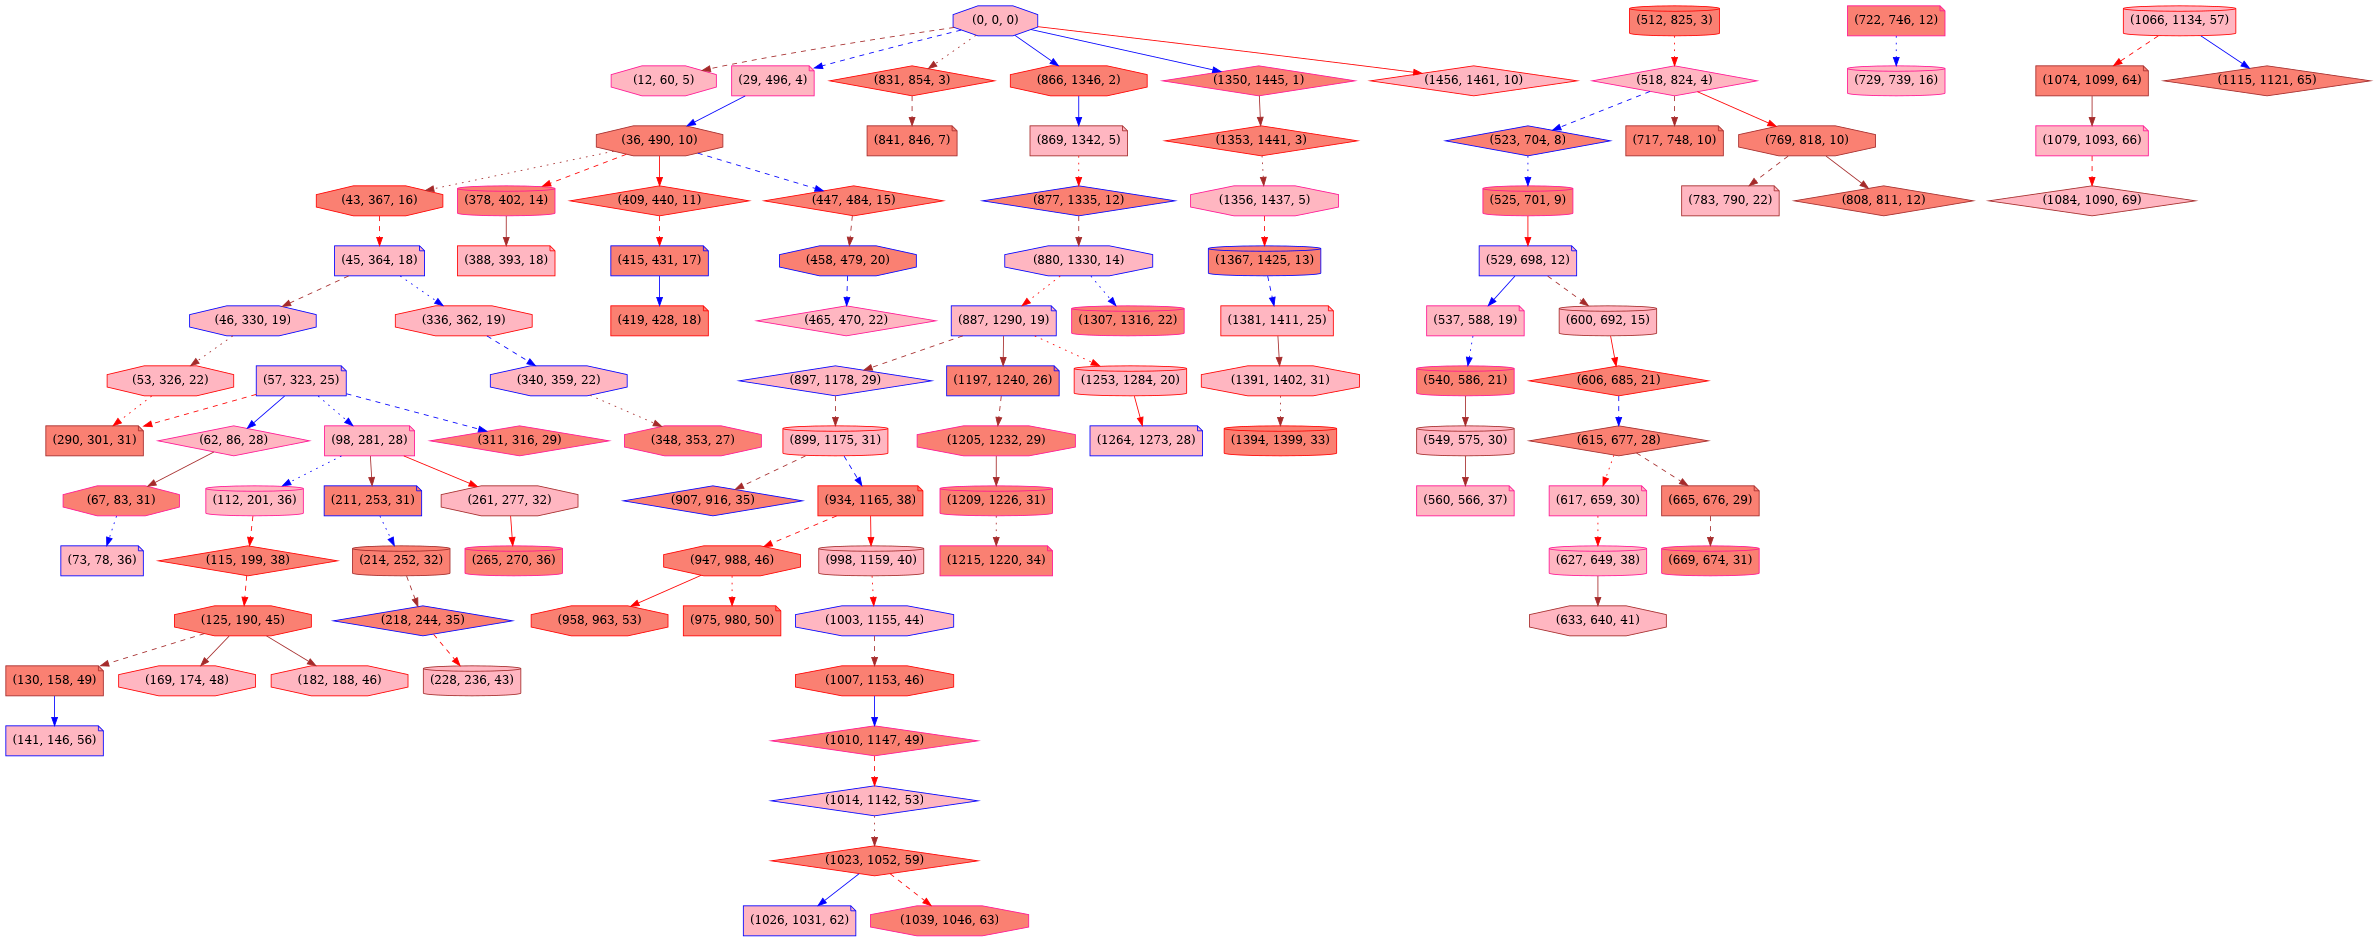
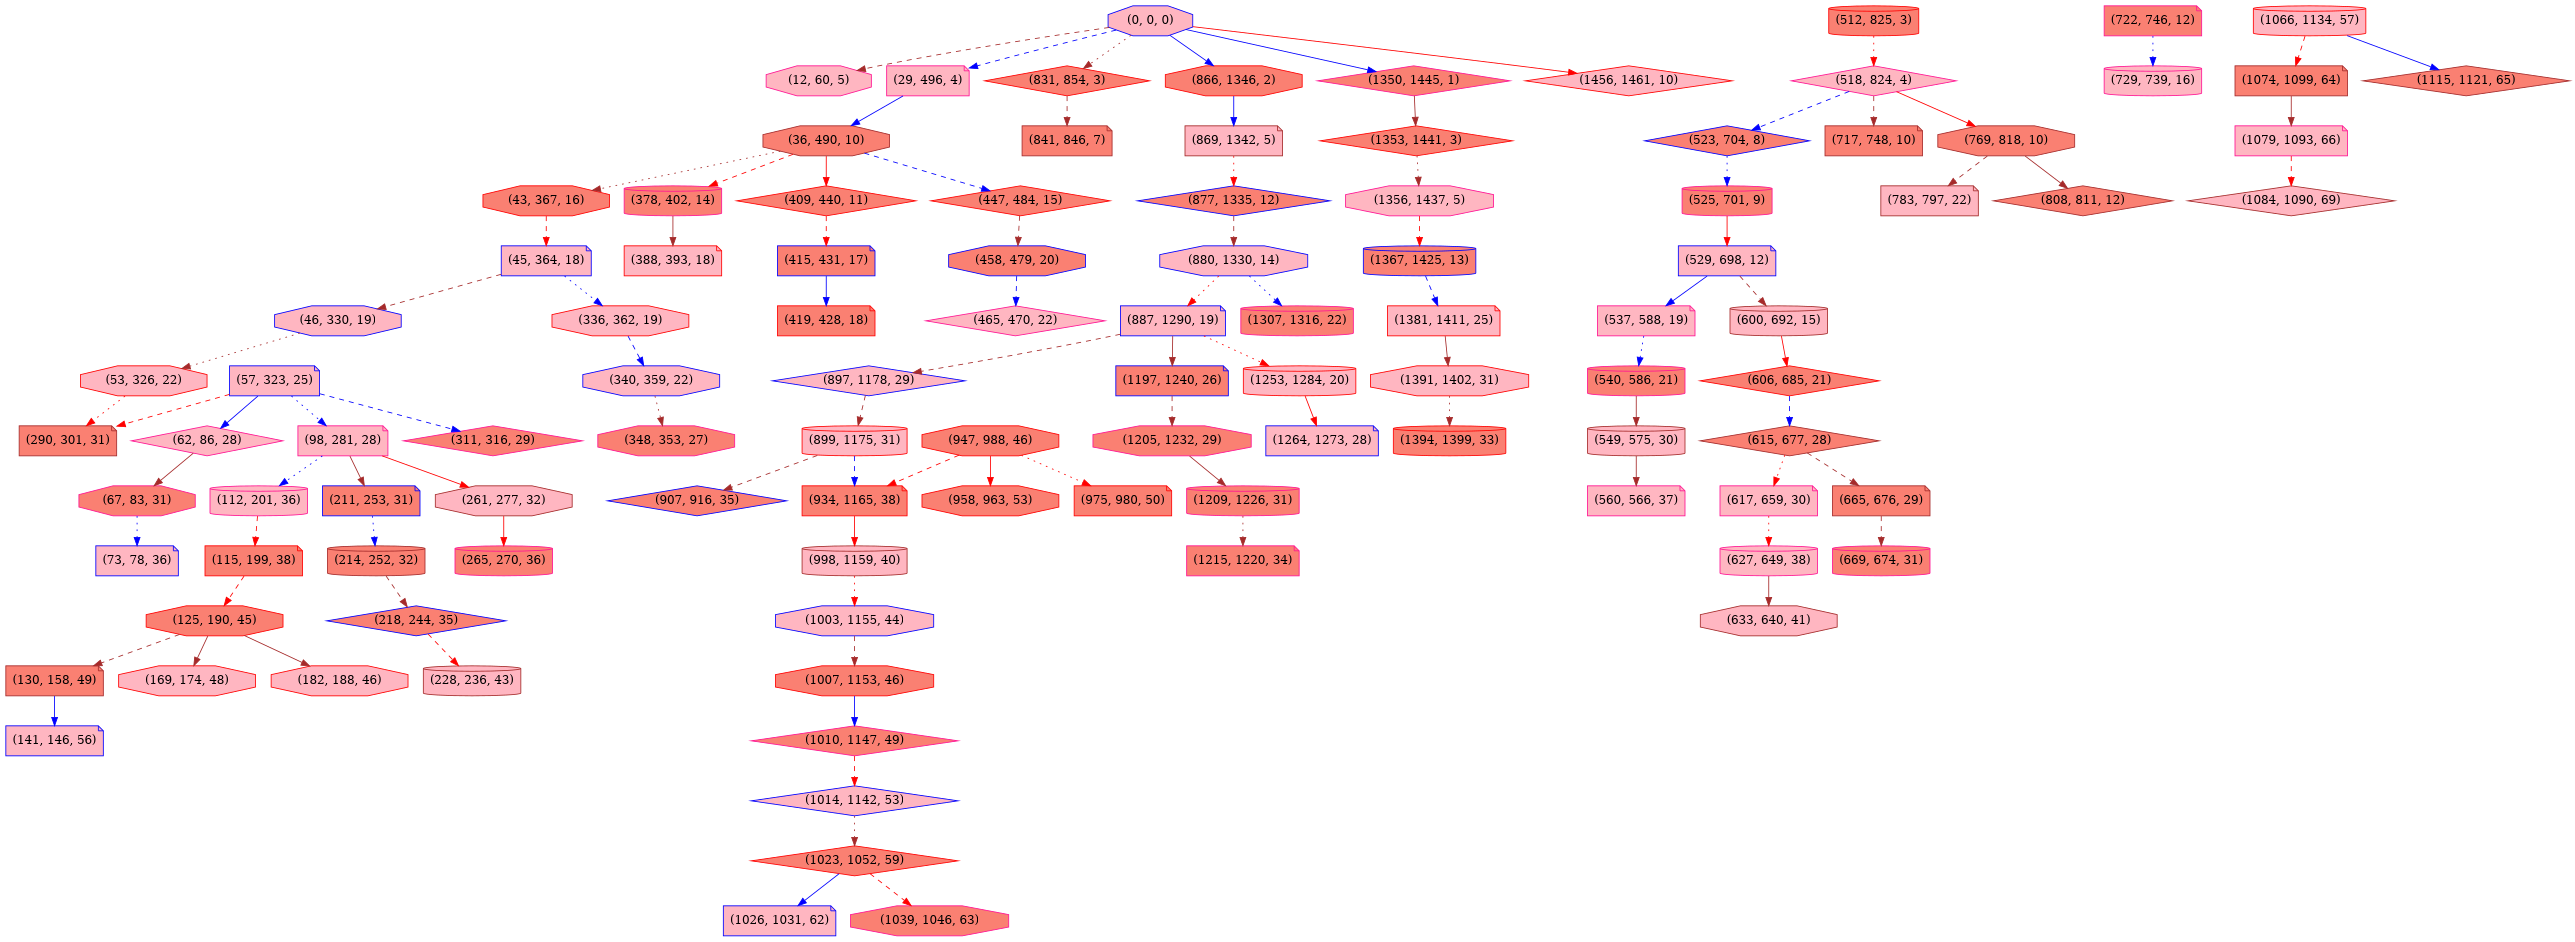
(1730, 201) -> (1930, 201)
(804, 530) -> (927, 469)
(248, 561) -> (254, 561)
